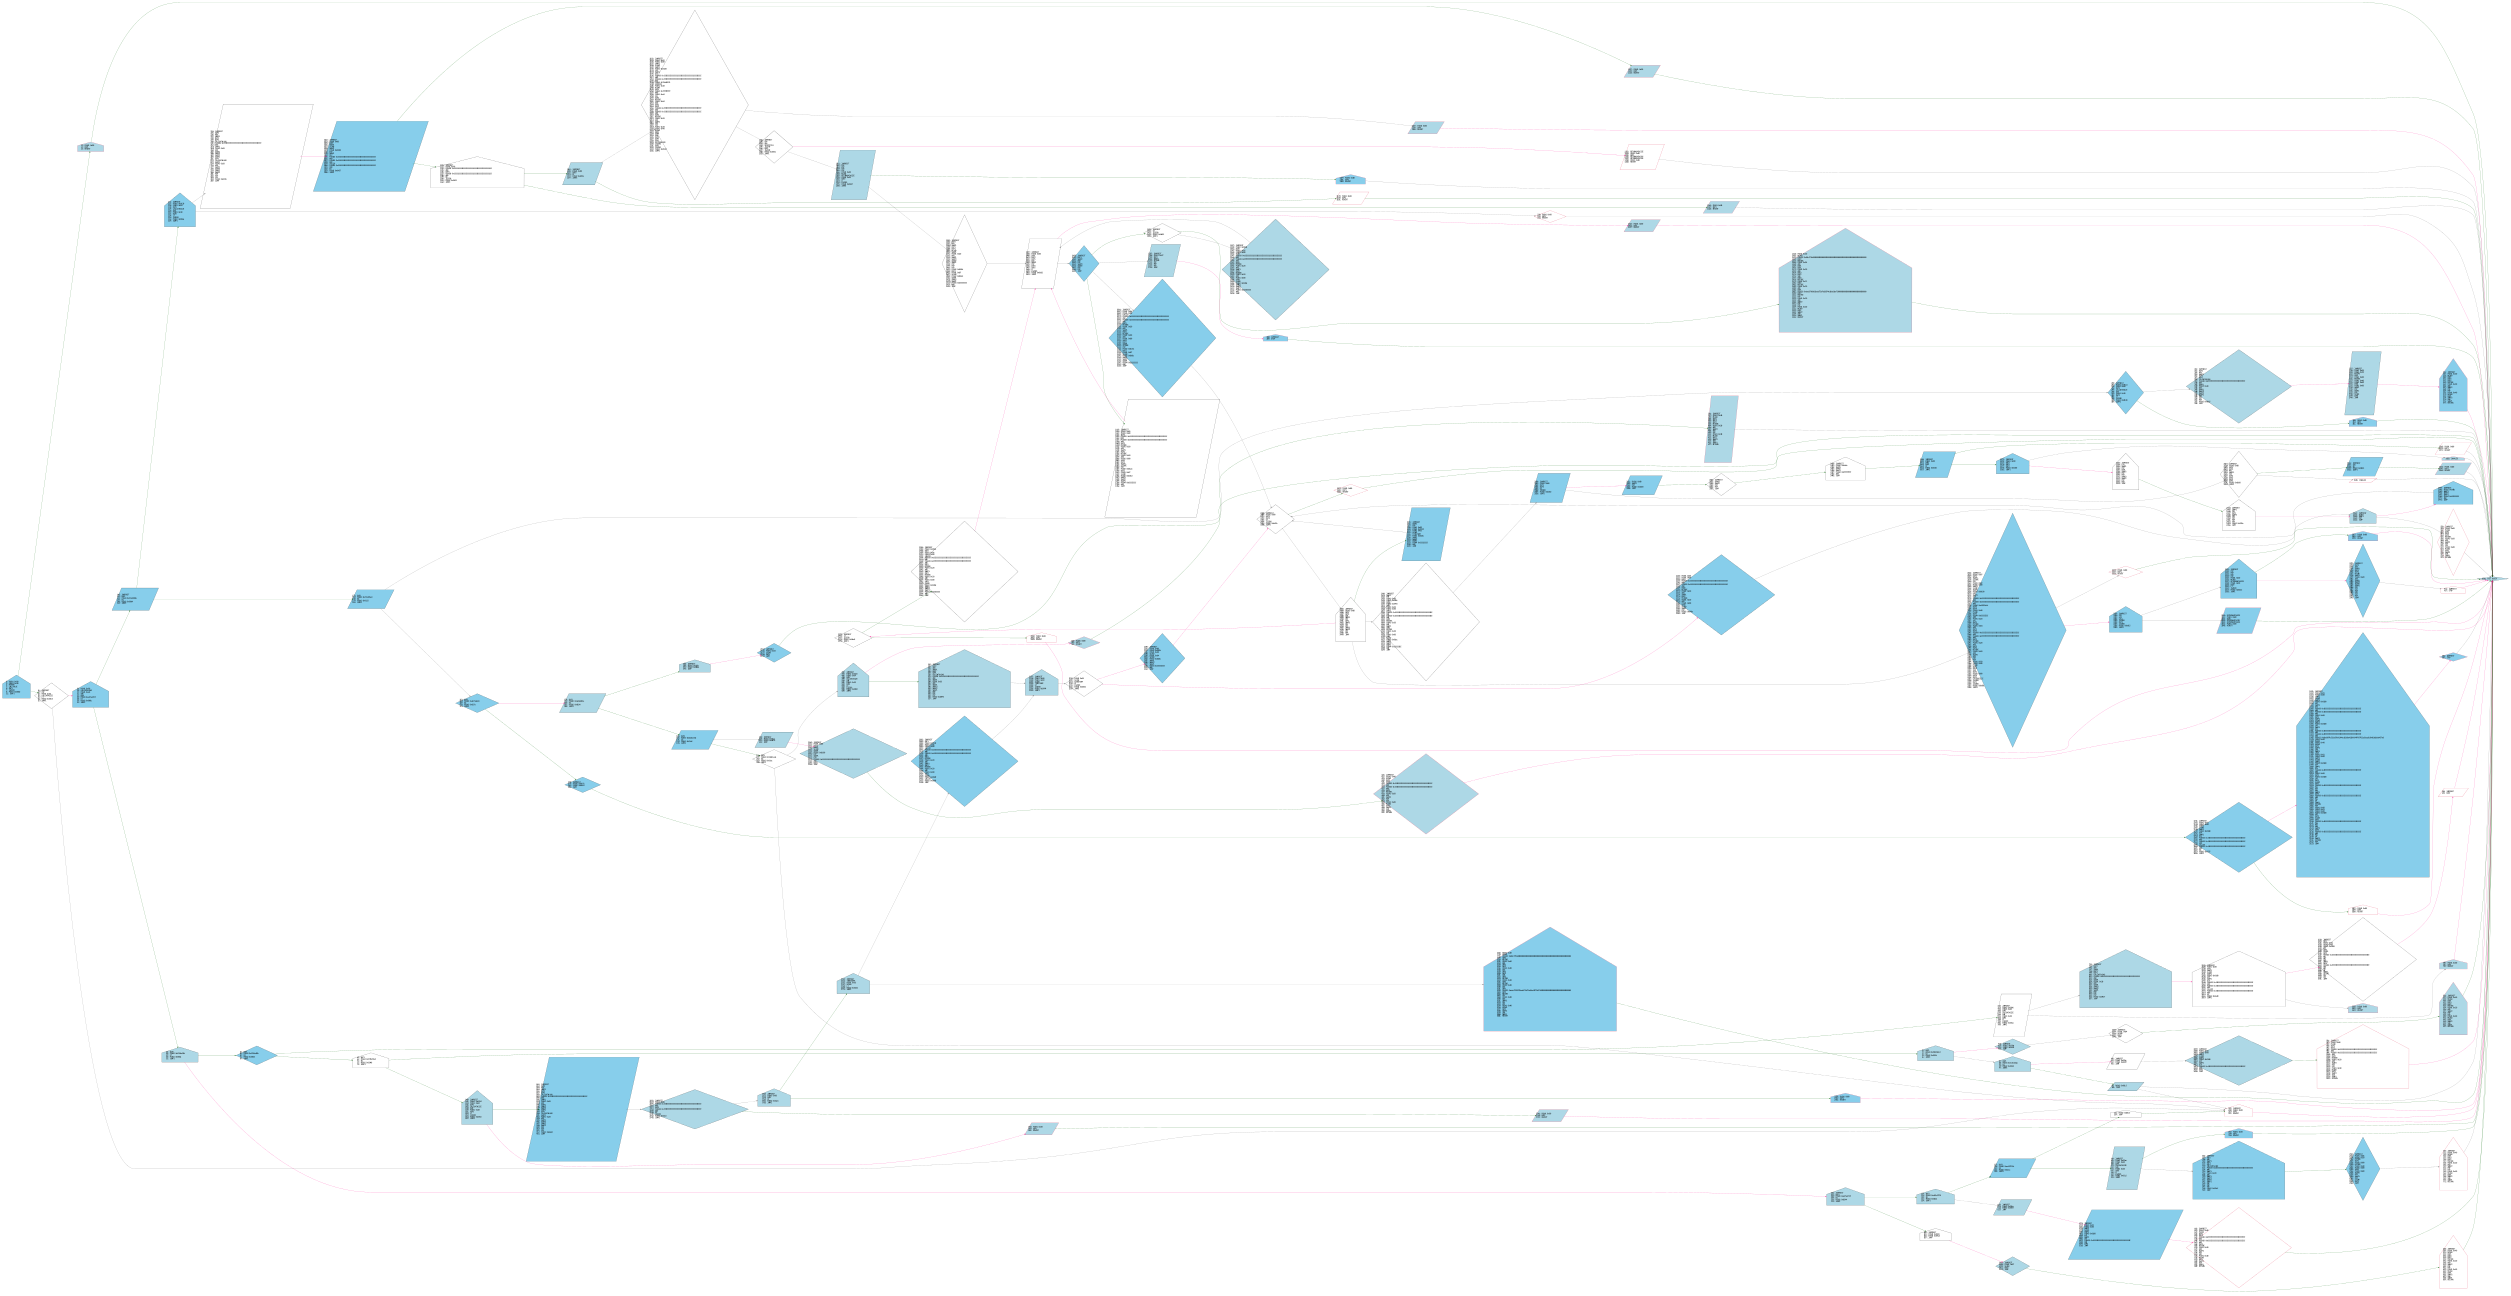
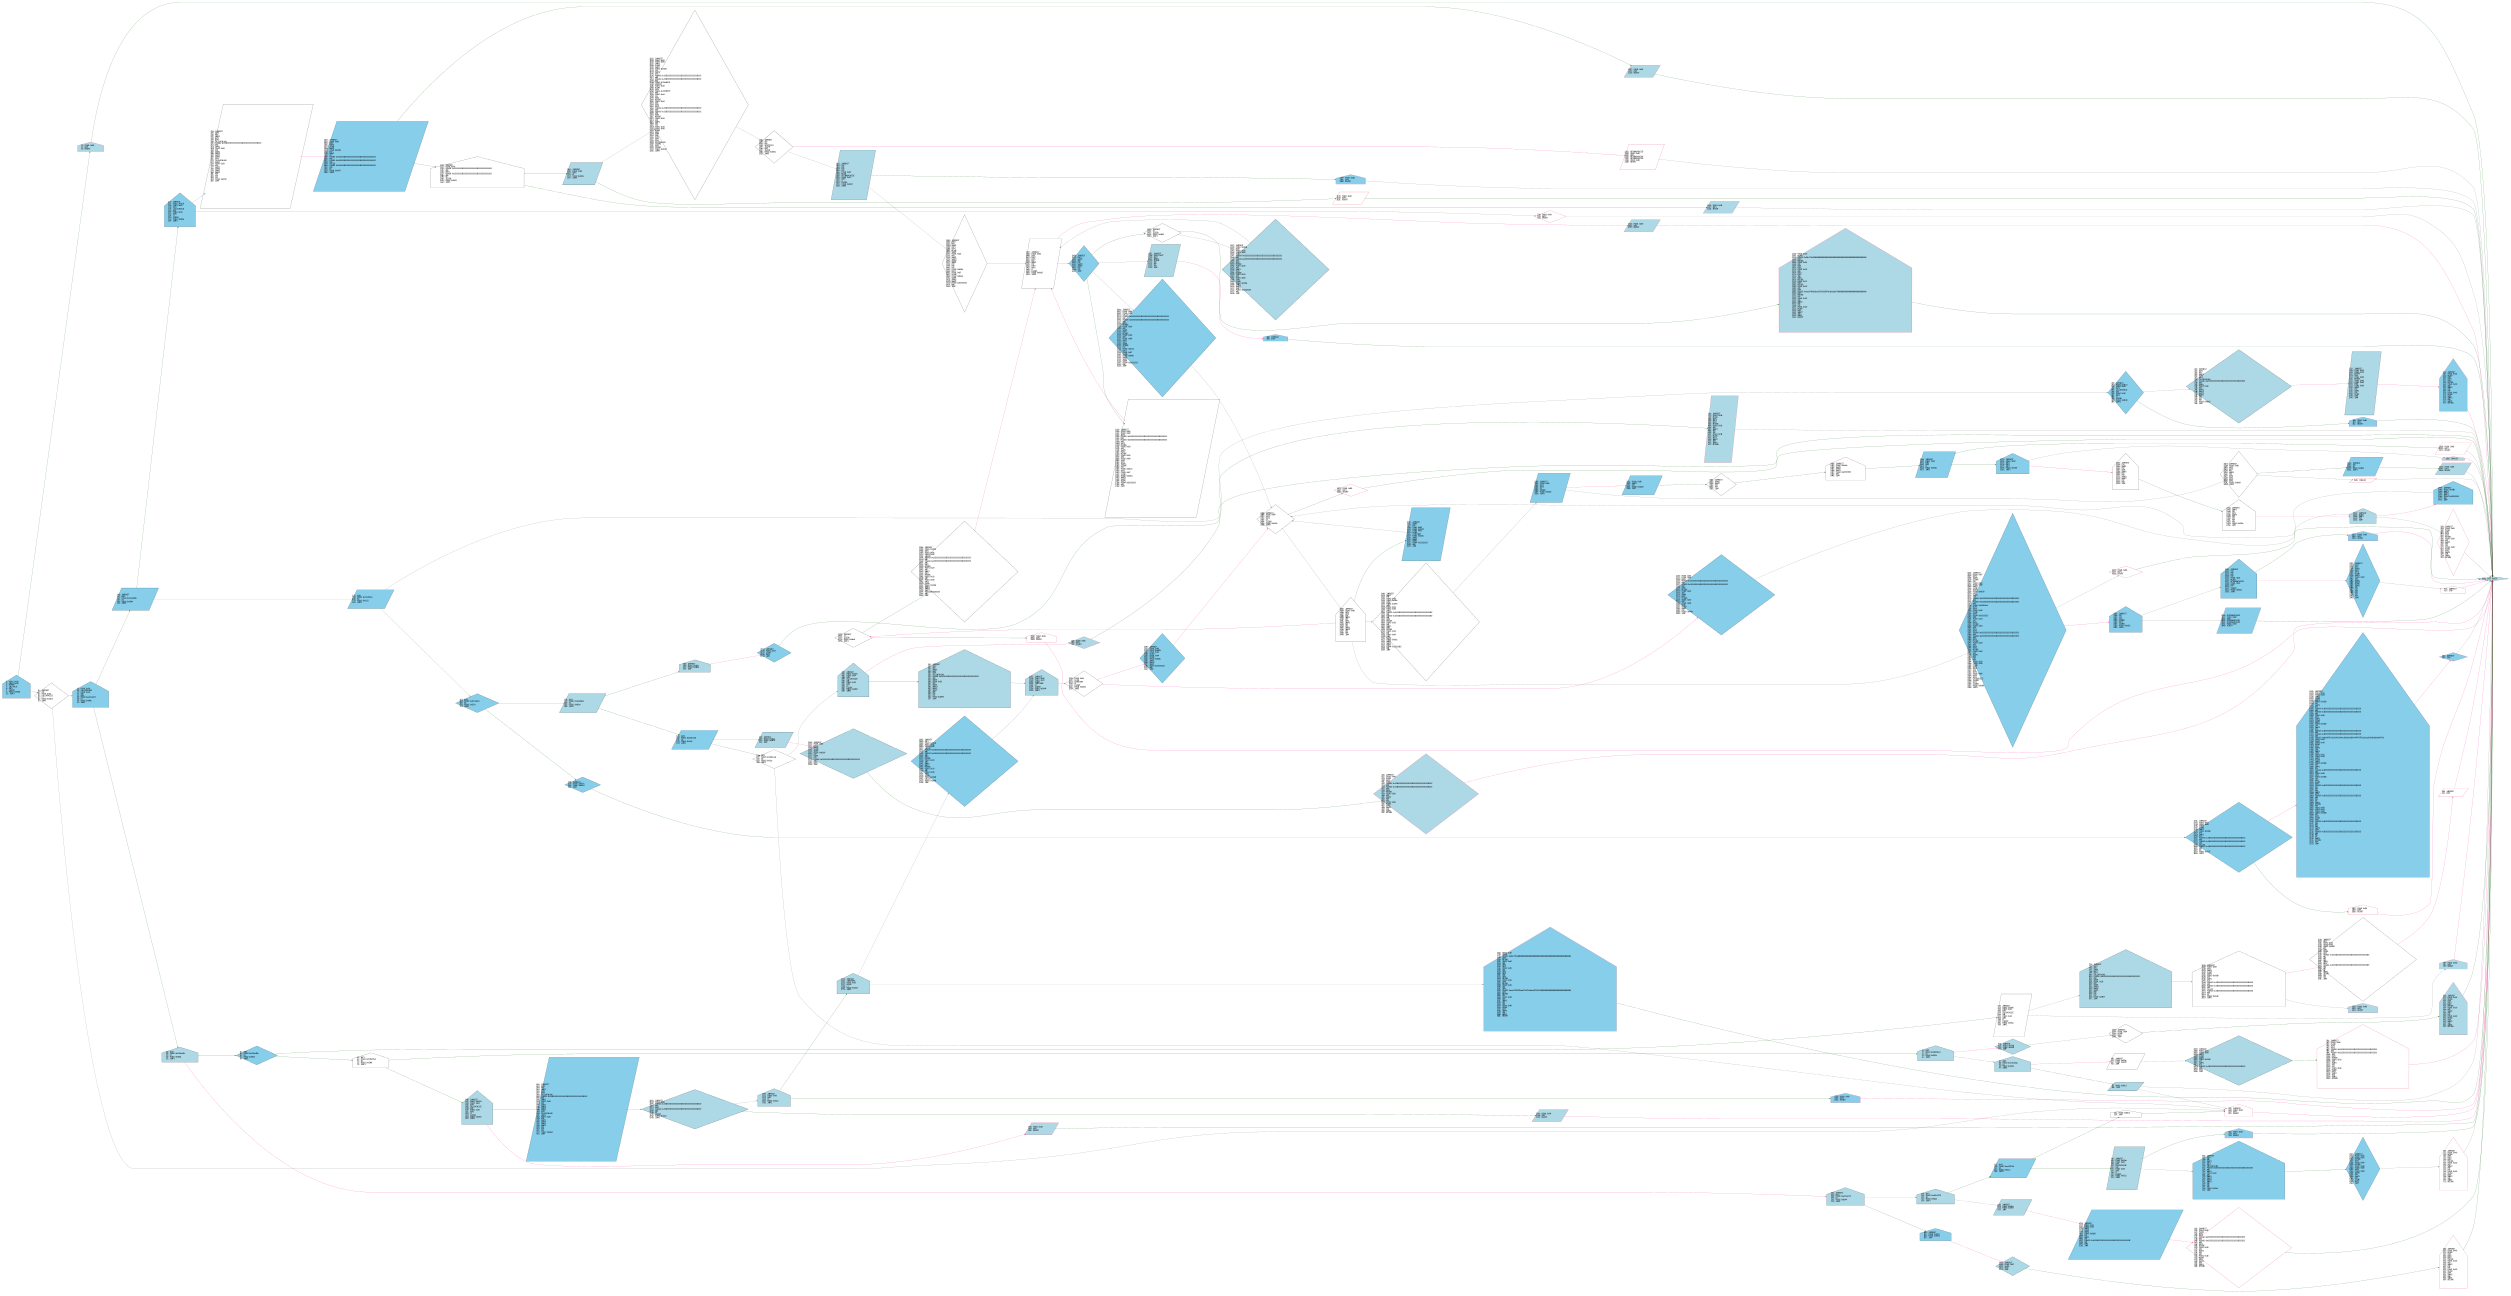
(1426, 128) -> none
(1936, 1235) -> (1936, 1235)
